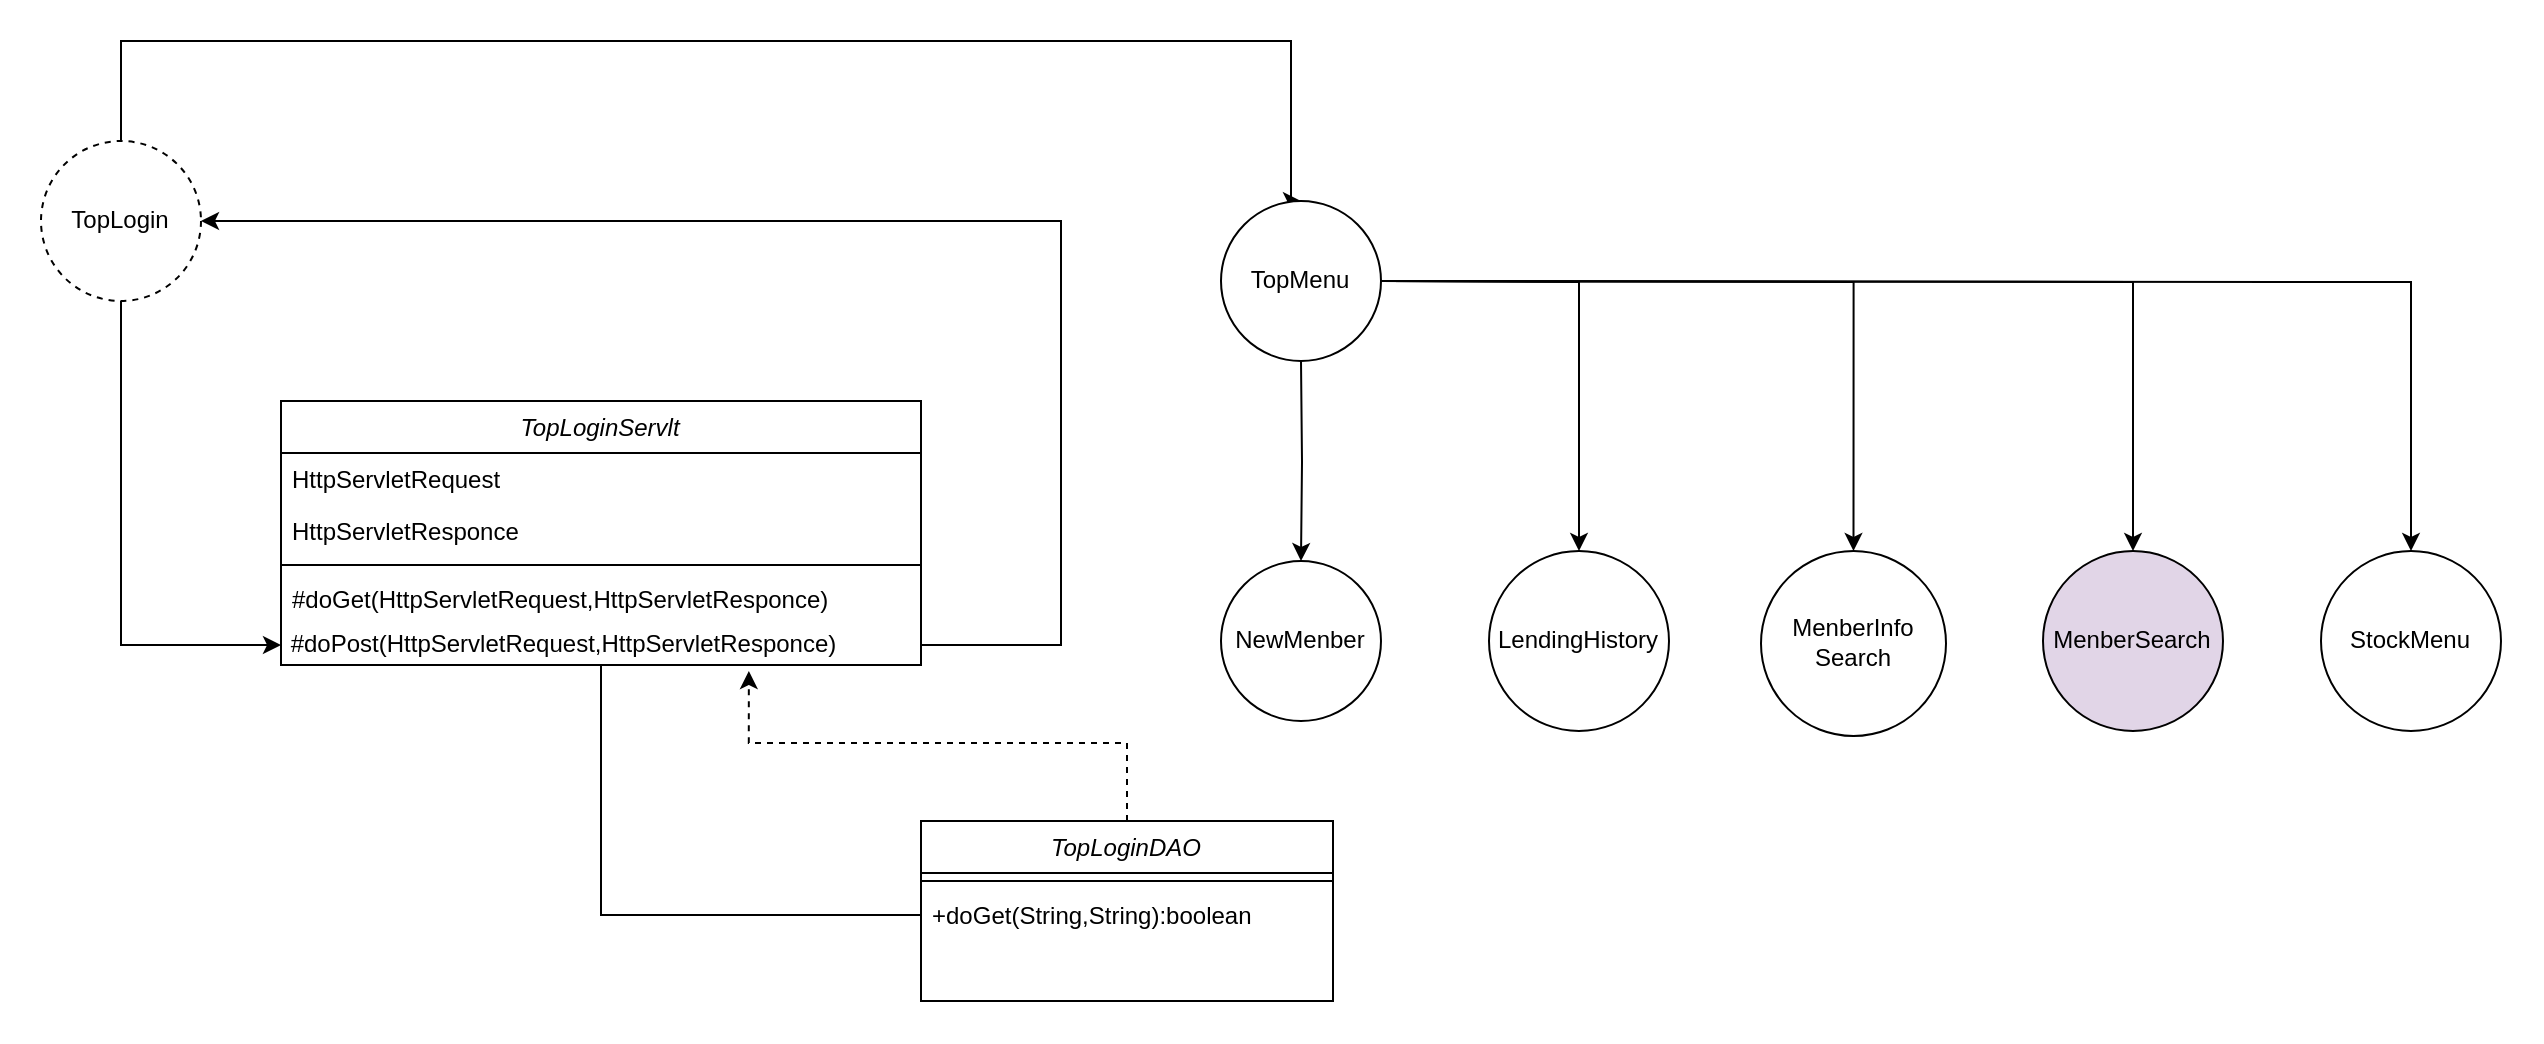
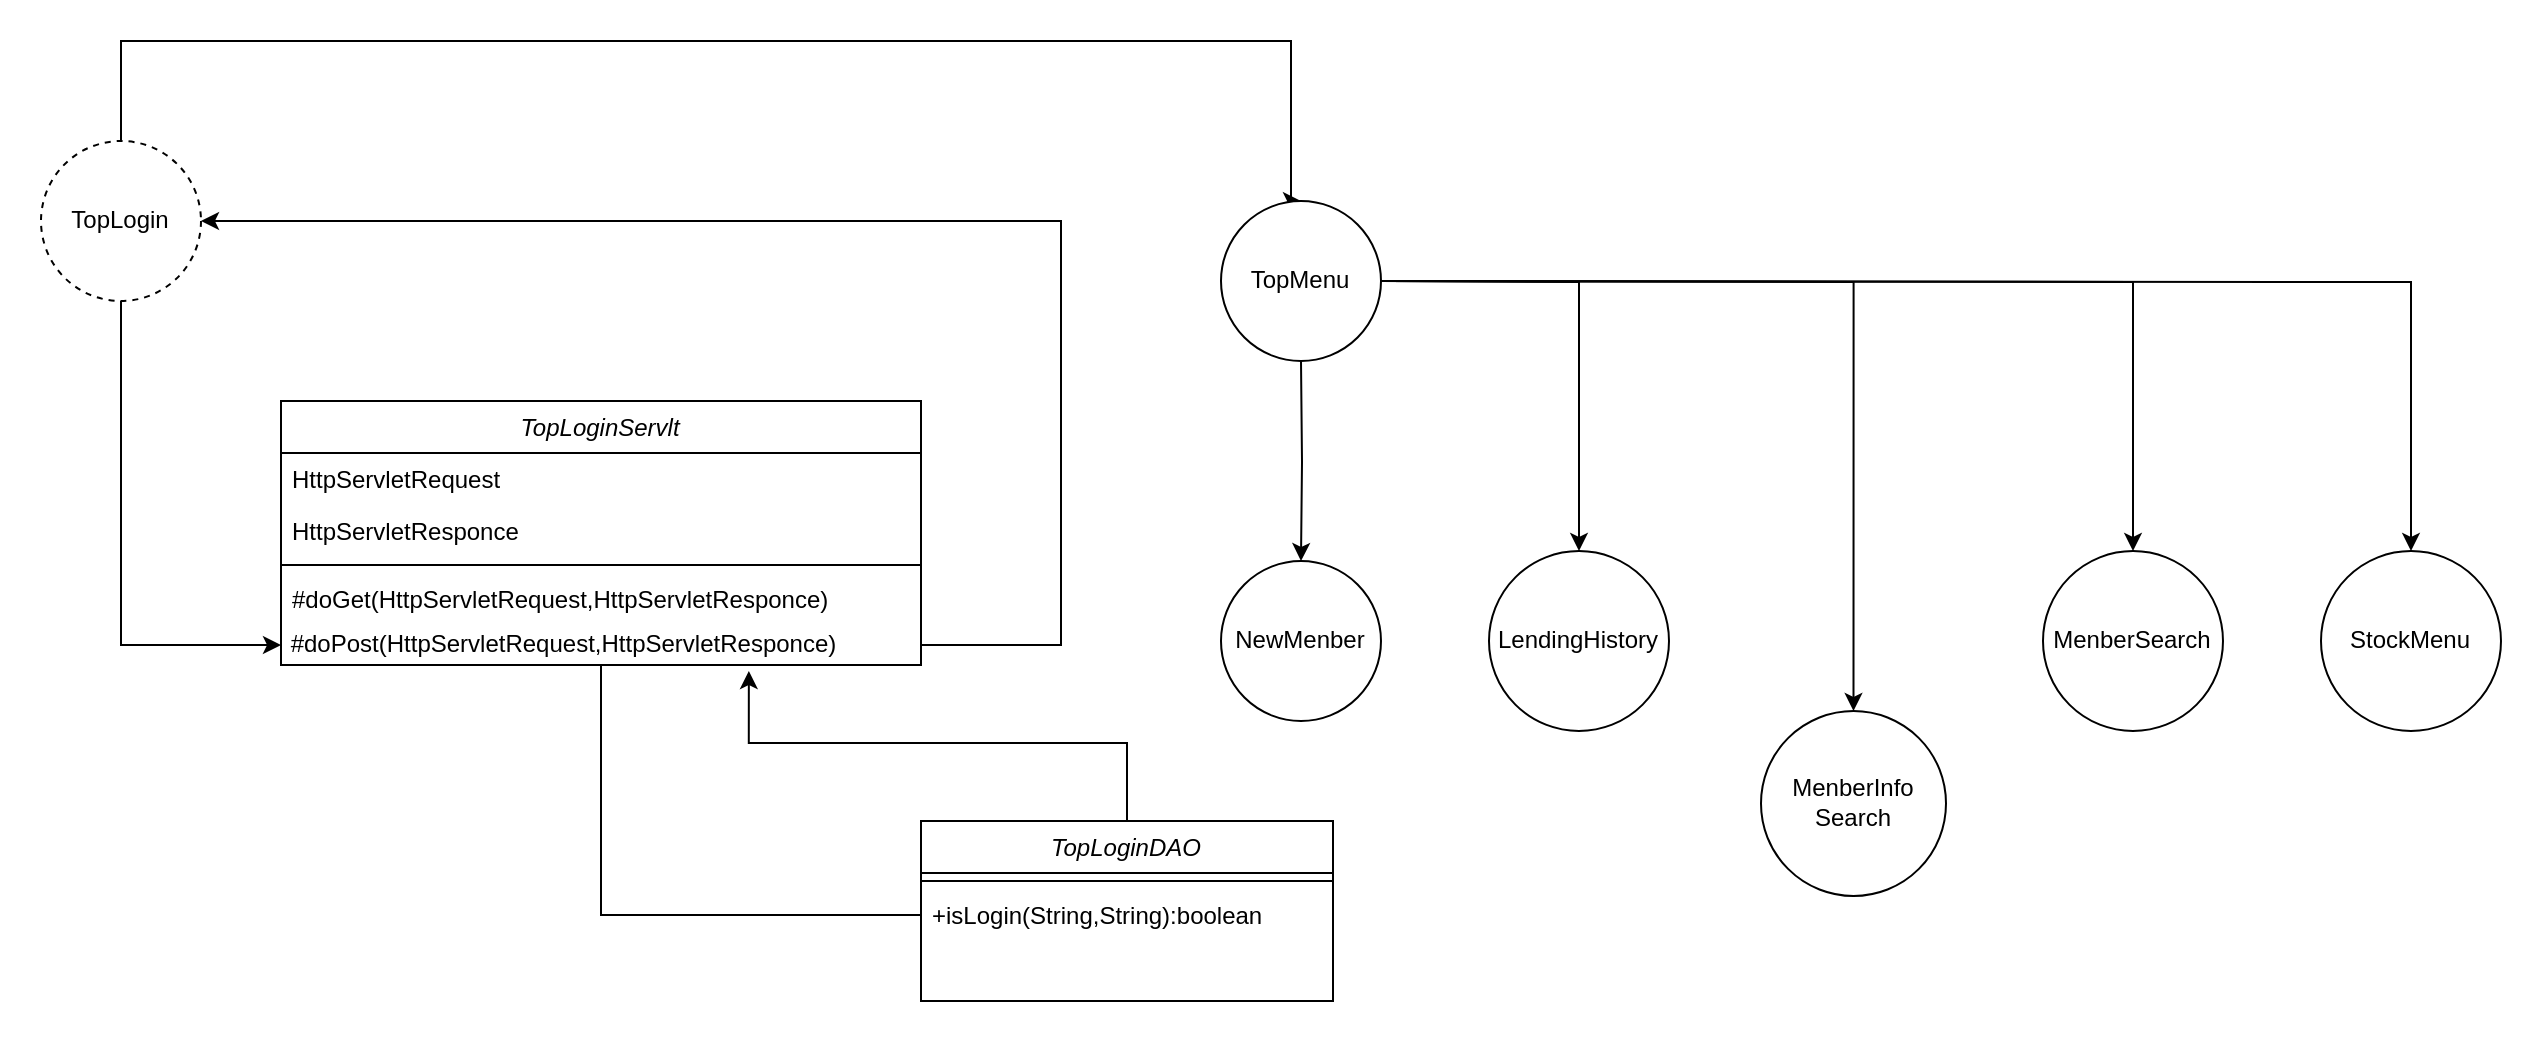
(2133, 641) -> (2133, 641)
(1854, 644) -> (1854, 804)
(945, 743) -> (945, 743)
(1111, 916) -> (1118, 916)
